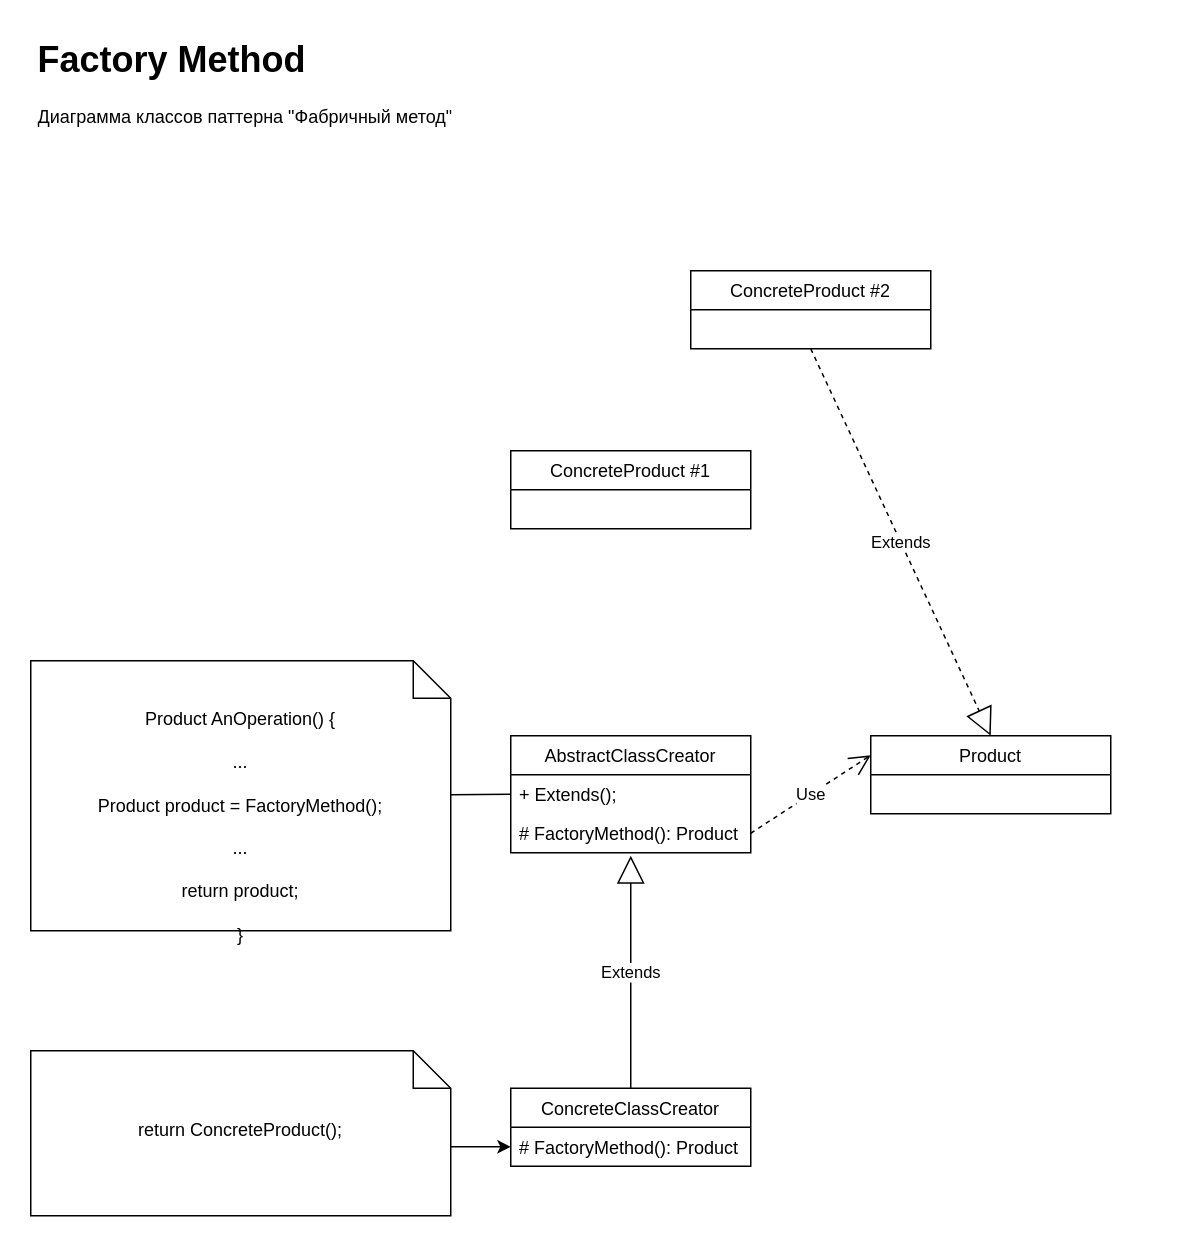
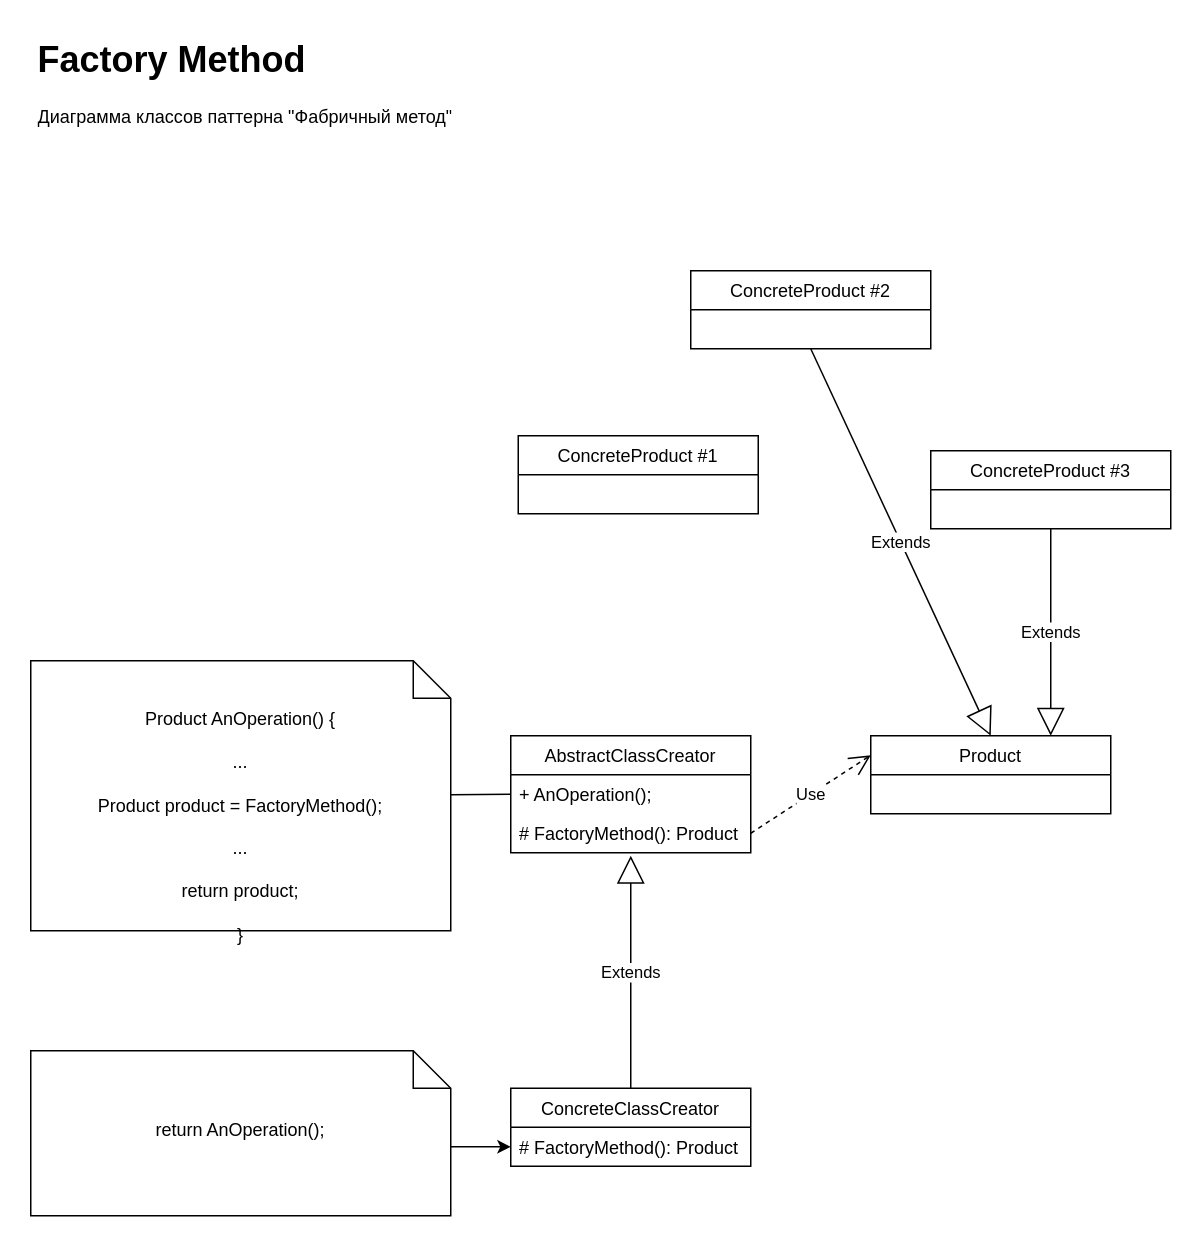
(853, 439) -> (853, 439)
(631, 490) -> (638, 475)
none -> (1051, 490)
none -> (1051, 618)
(575, 795) -> (593, 795)
(241, 1110) -> (241, 1110)
